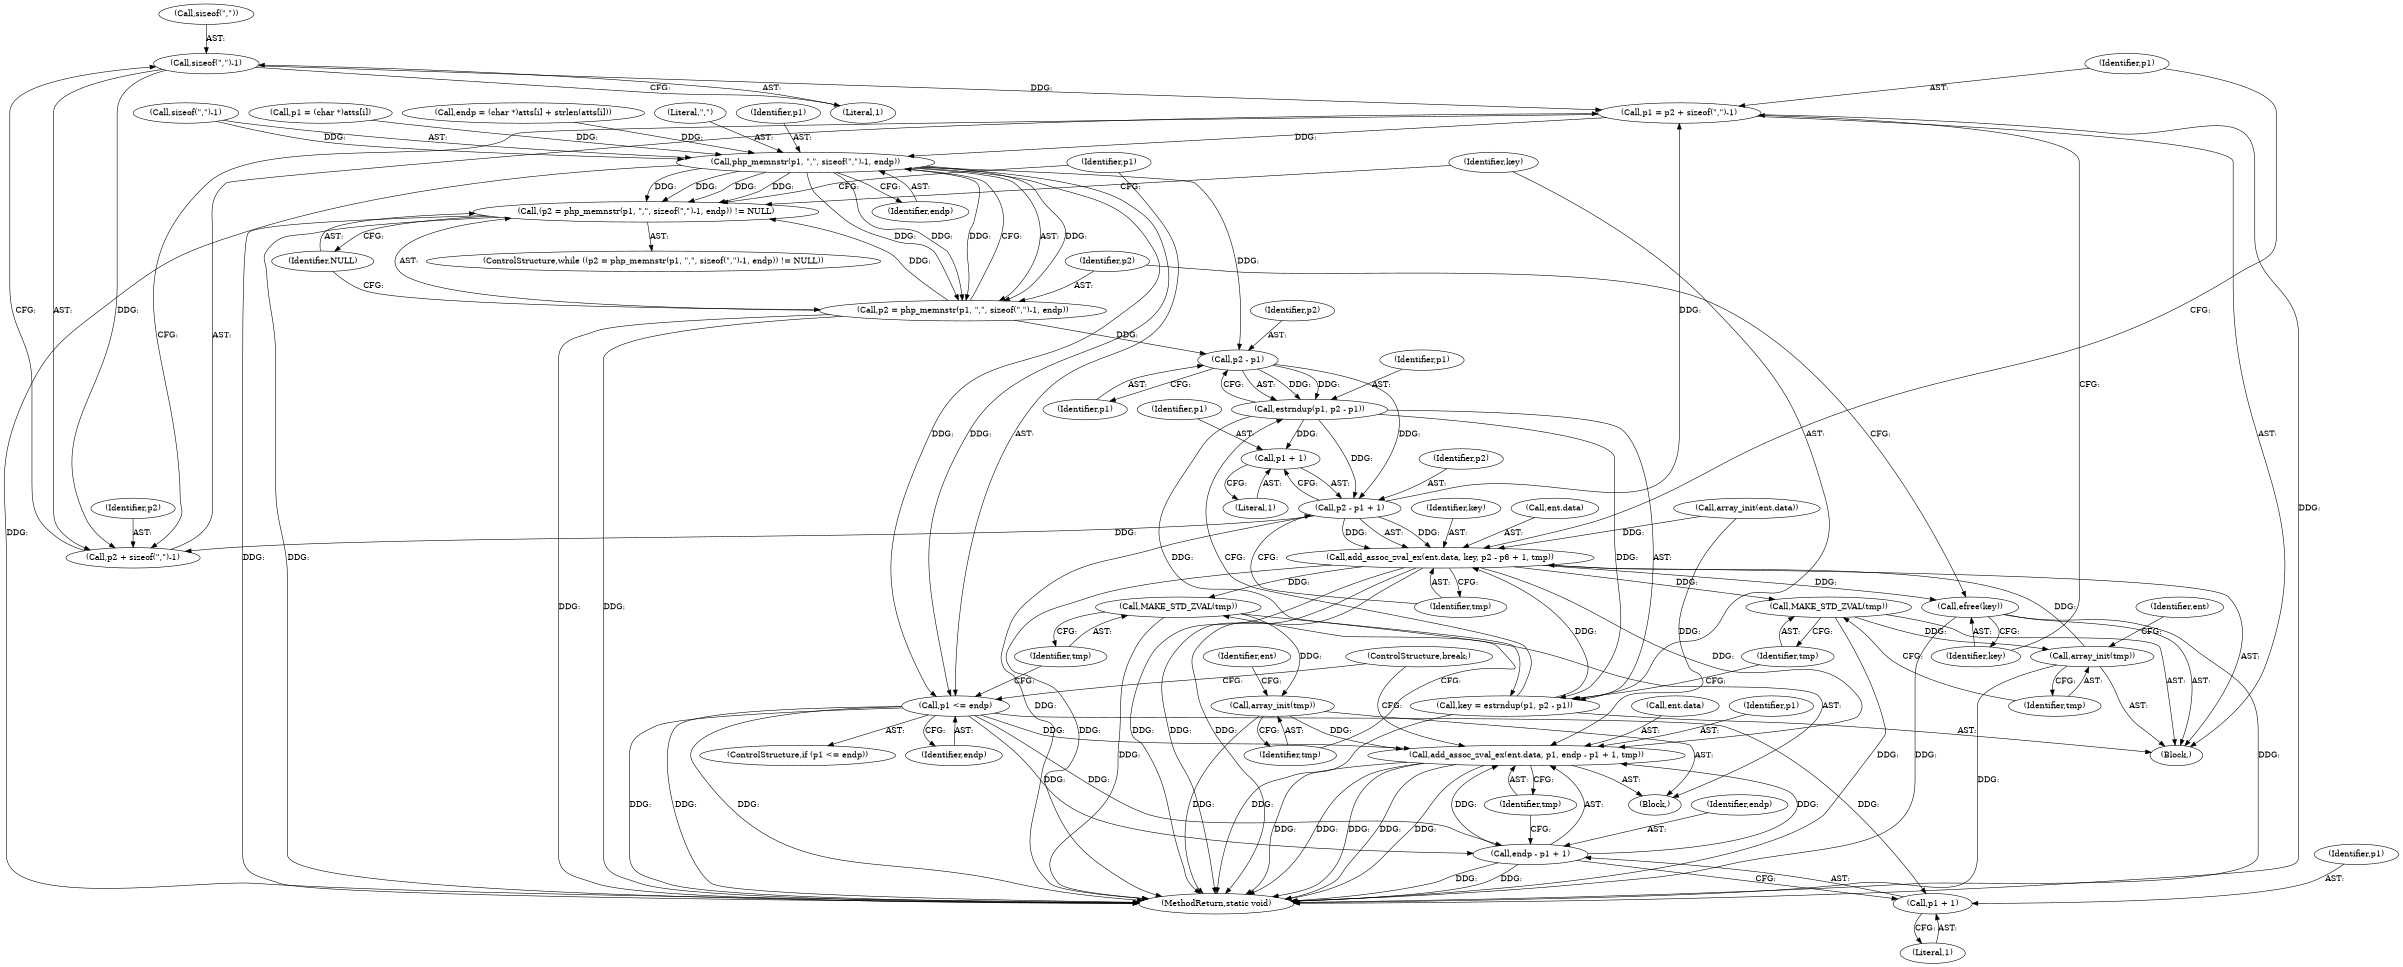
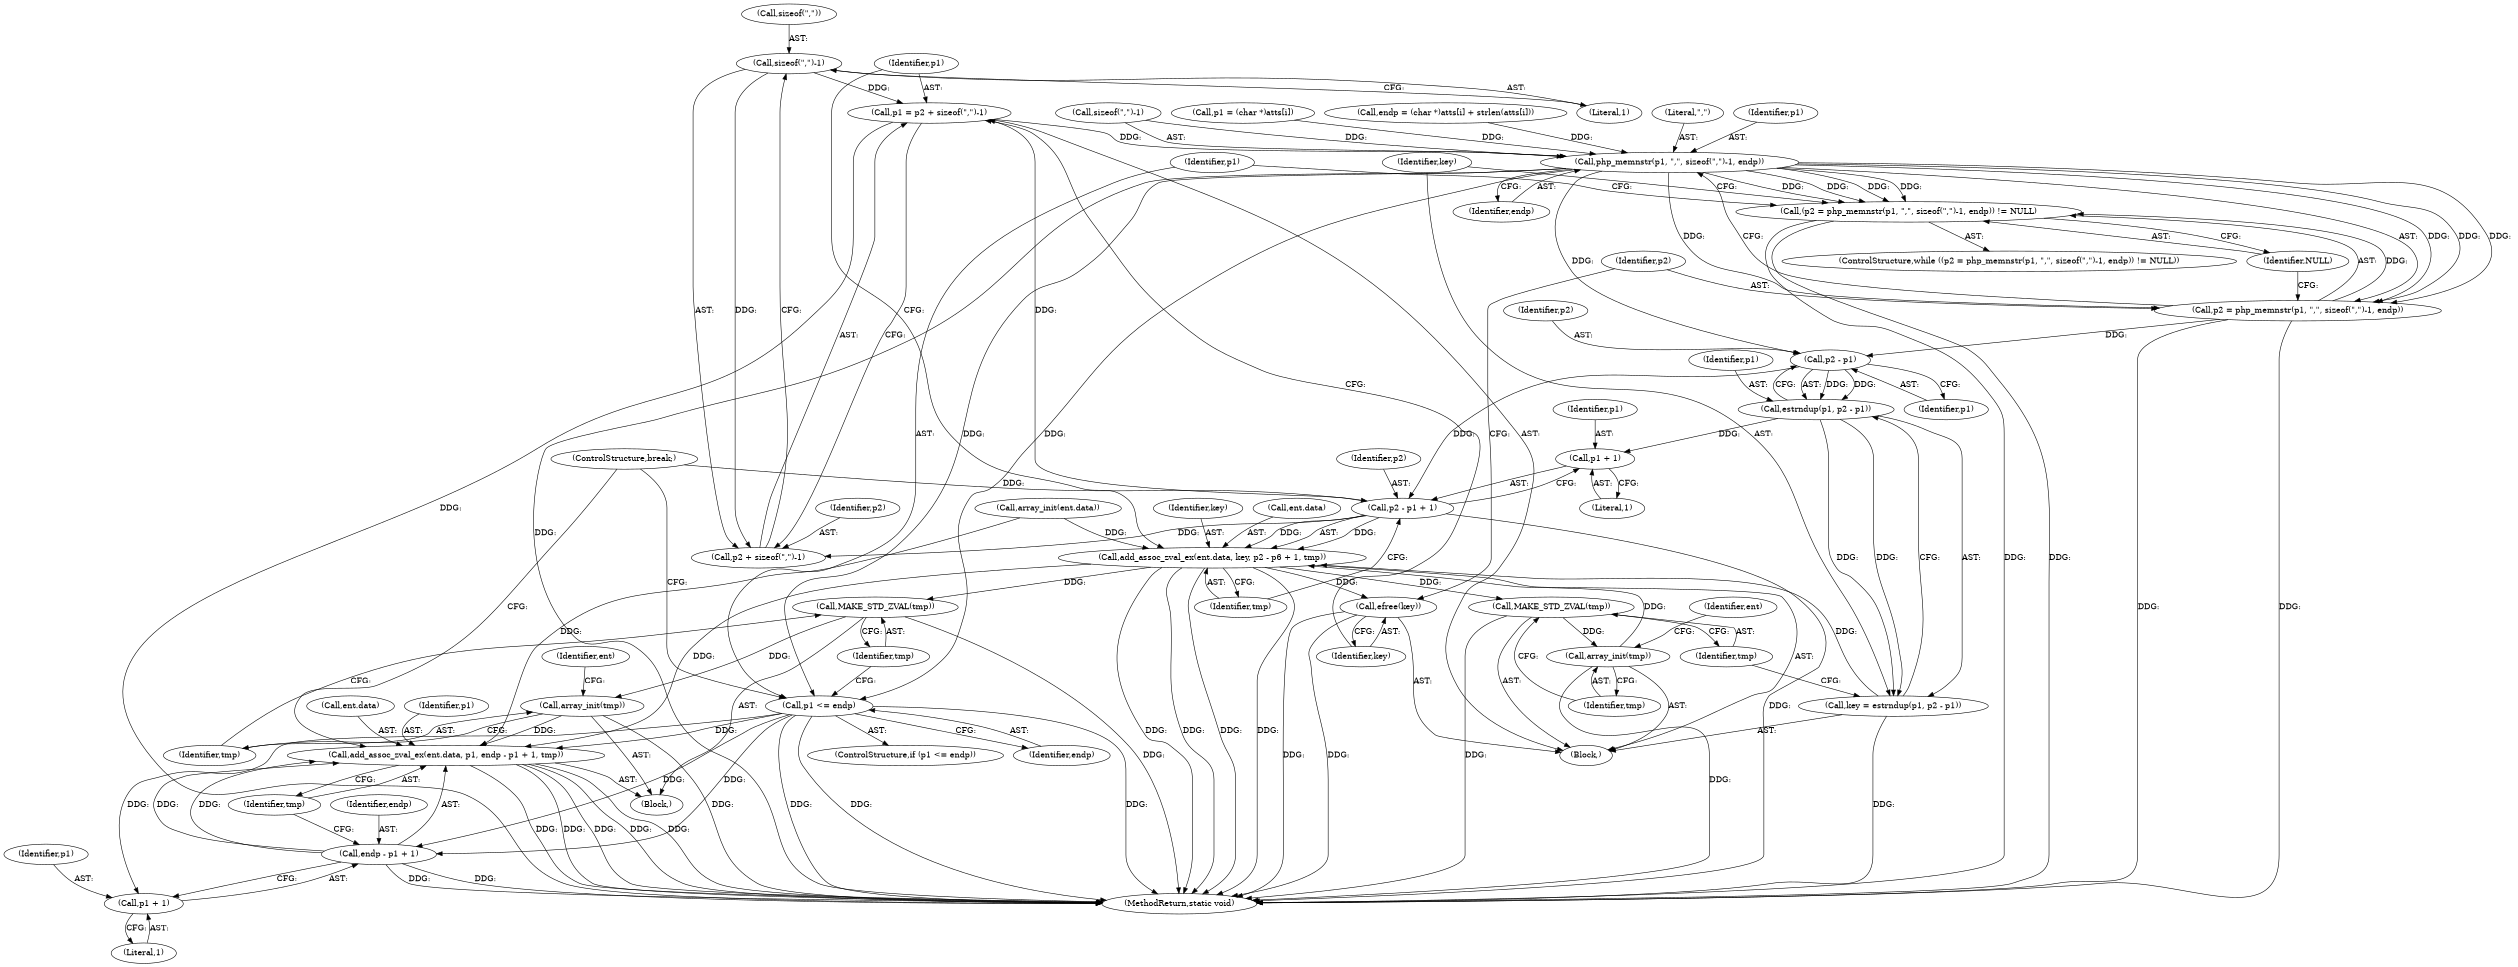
(1343, 453) -> (1023, 489)
